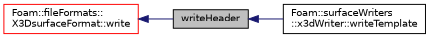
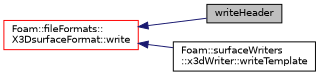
(271, 19) -> (161, 46)
